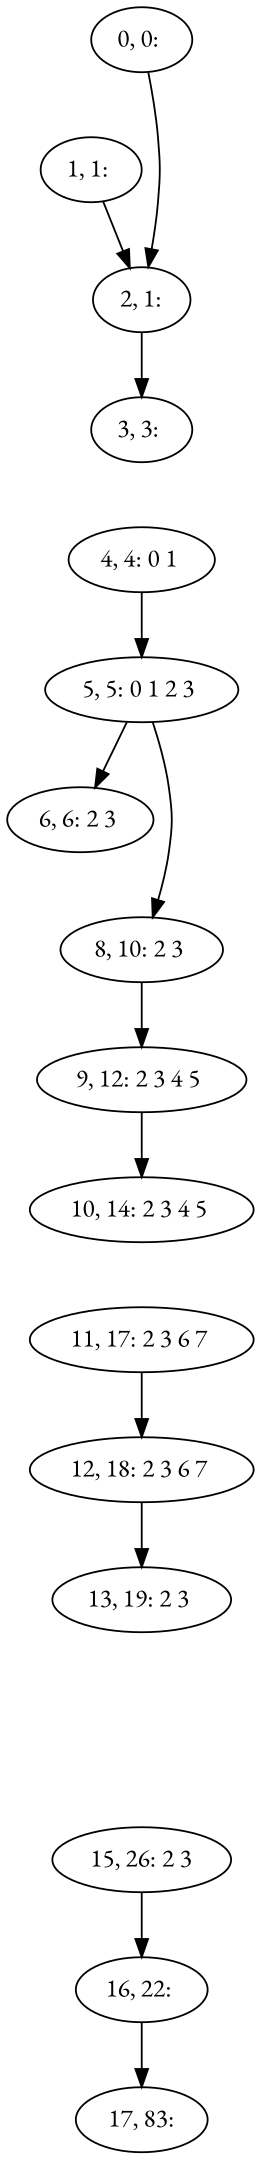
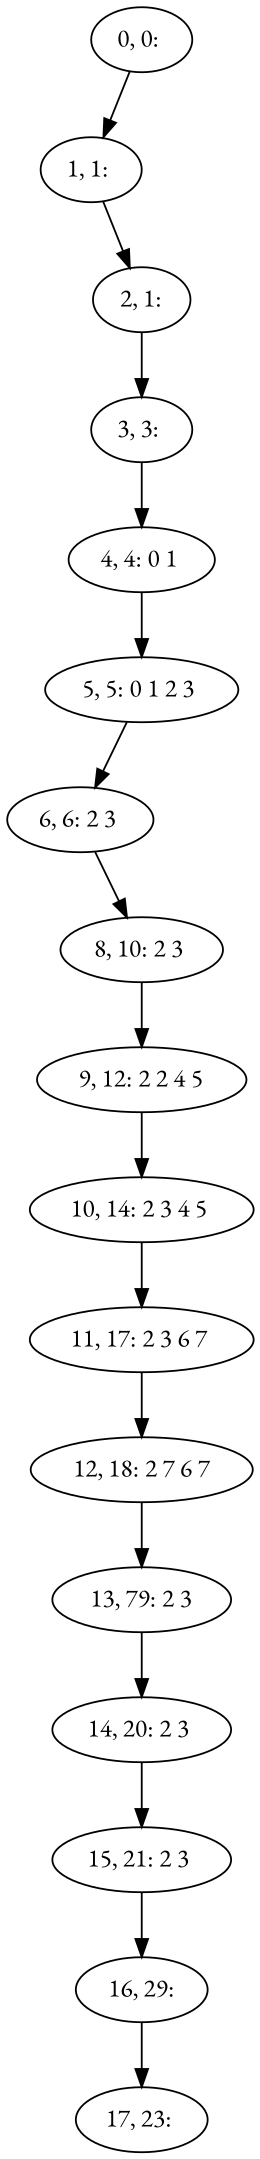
(160, 161) -> (120, 96)
none -> (142, 486)
(171, 811) -> (107, 877)
(142, 1080) -> (142, 1080)
none -> (142, 1266)
(142, 1470) -> (142, 1470)
(142, 1600) -> (142, 1600)
none -> (142, 1730)
(142, 1860) -> (142, 1860)
(142, 1990) -> (142, 1990)
(142, 2120) -> (142, 2120)
